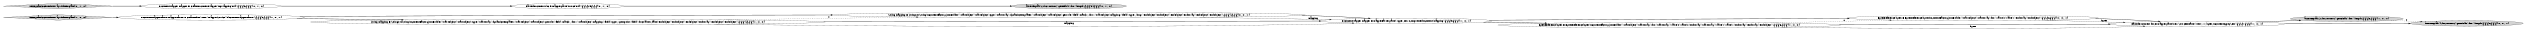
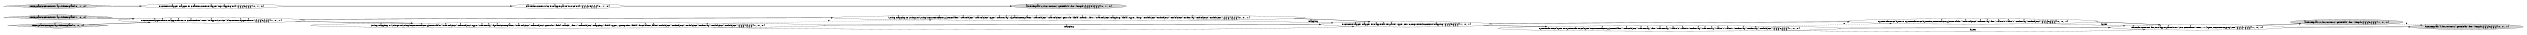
none -> (58, 26)
